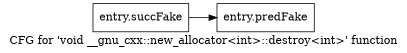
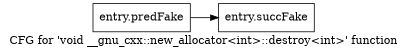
(199, 18) -> (200, 18)
